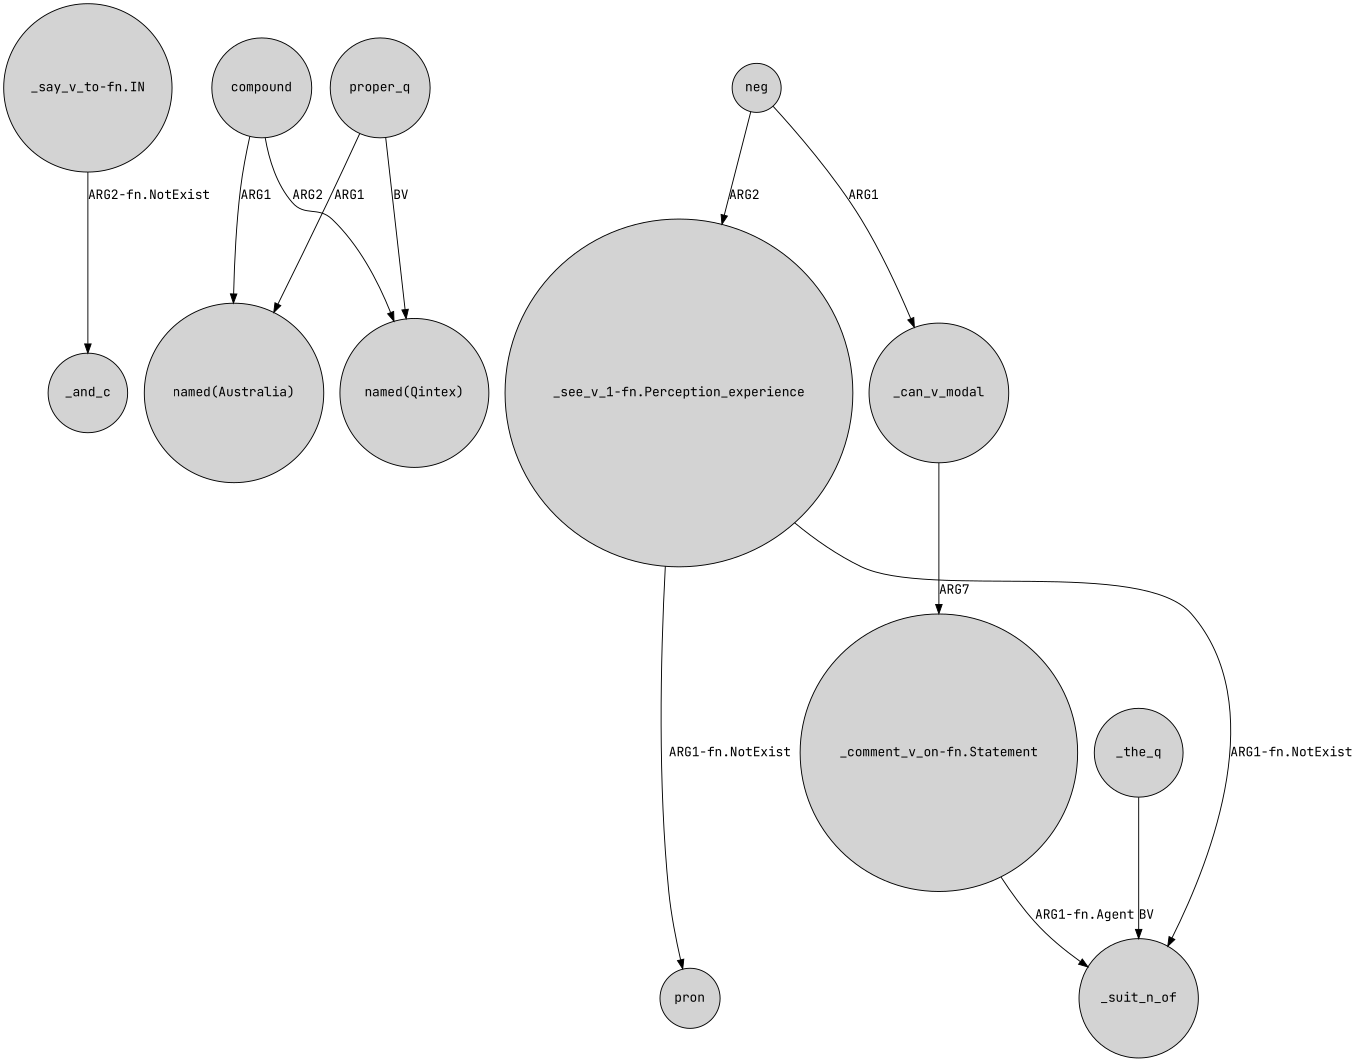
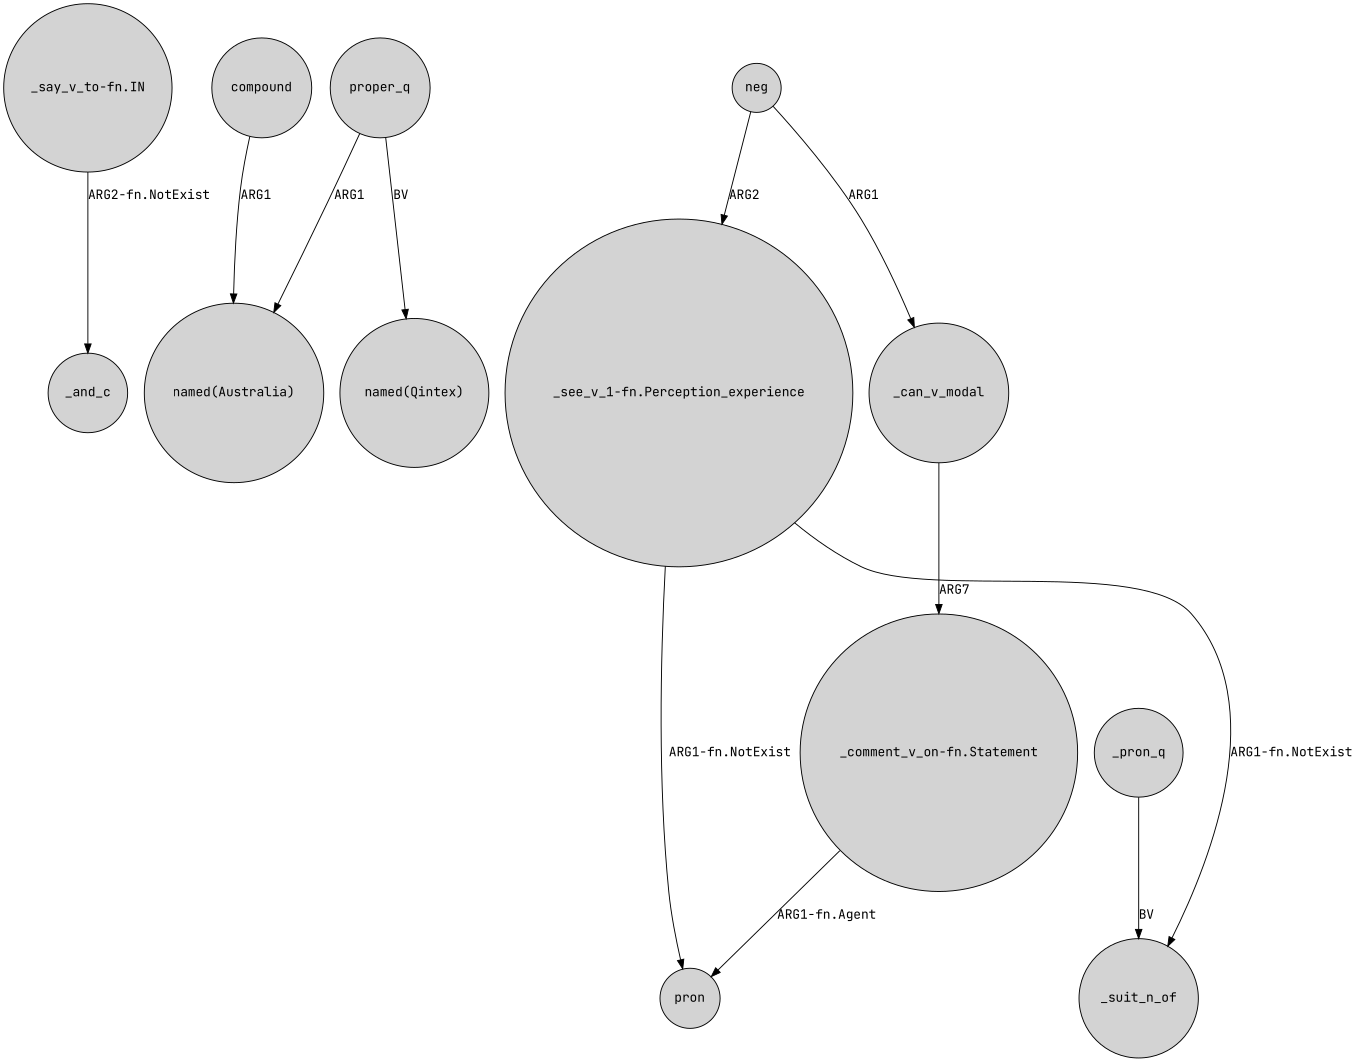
(330, 218) -> none
(1139, 753) -> (1139, 753)
(1036, 923) -> (779, 910)
